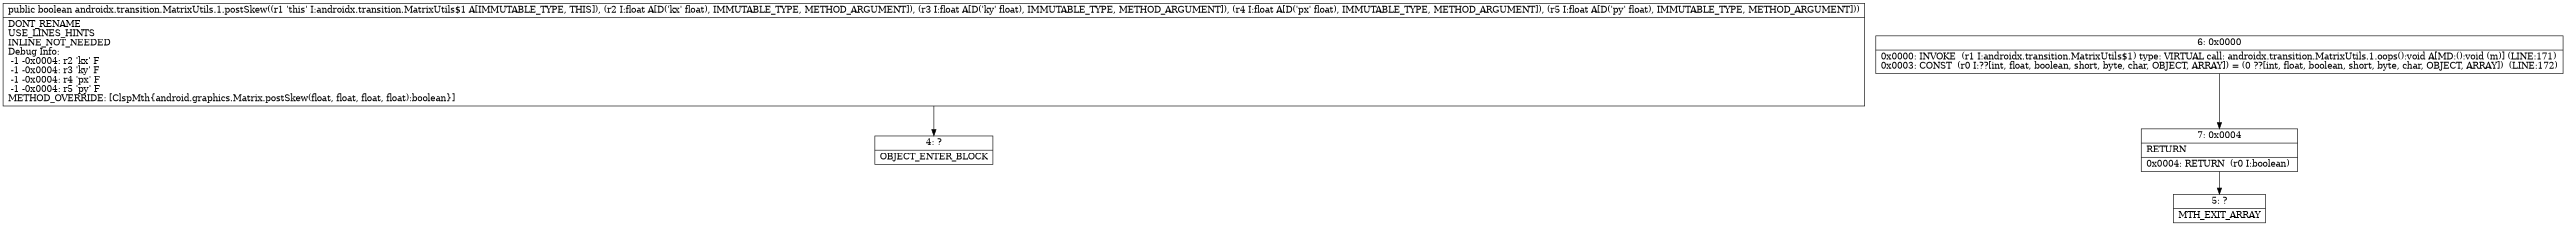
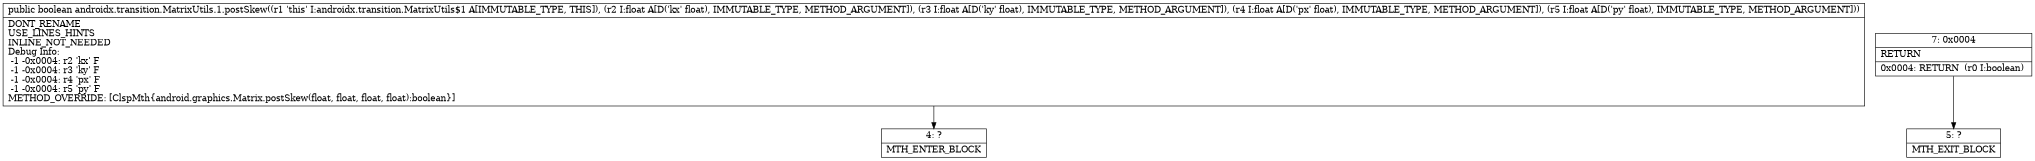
(2219, 55) -> none
(934, 157) -> (934, 150)
(2219, 215) -> (1954, 150)
